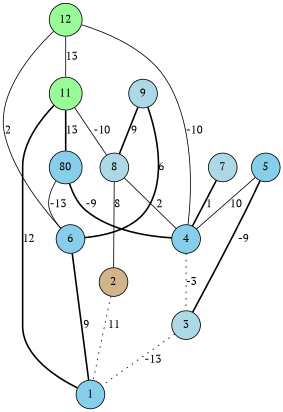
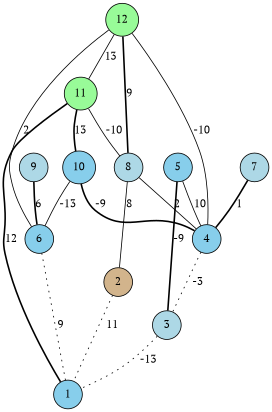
(129, 131) -> (125, 95)
(66, 167) -> (79, 167)
(80, 317) -> (54, 317)
